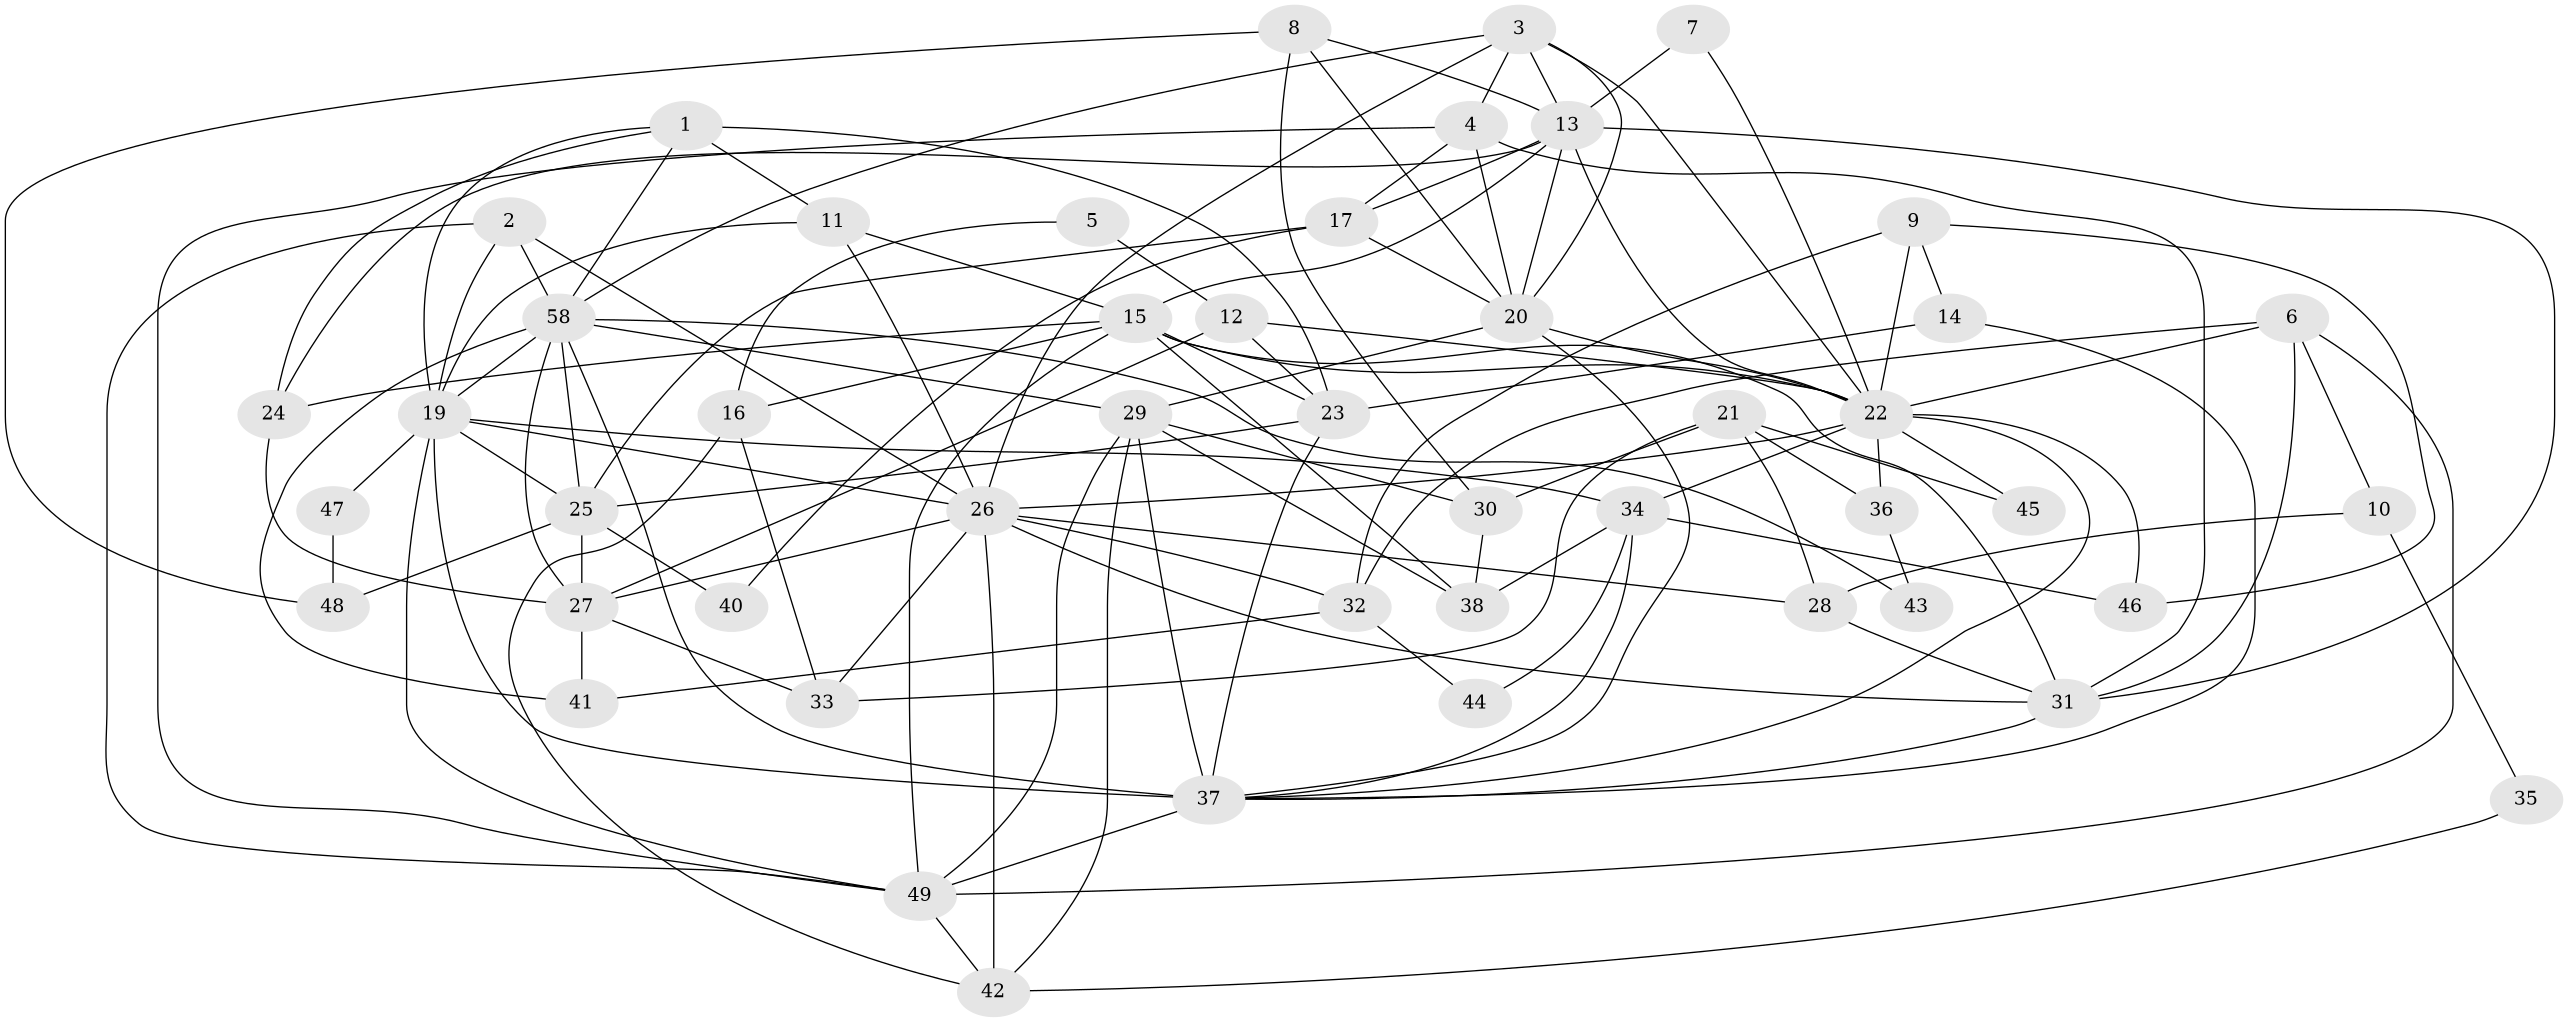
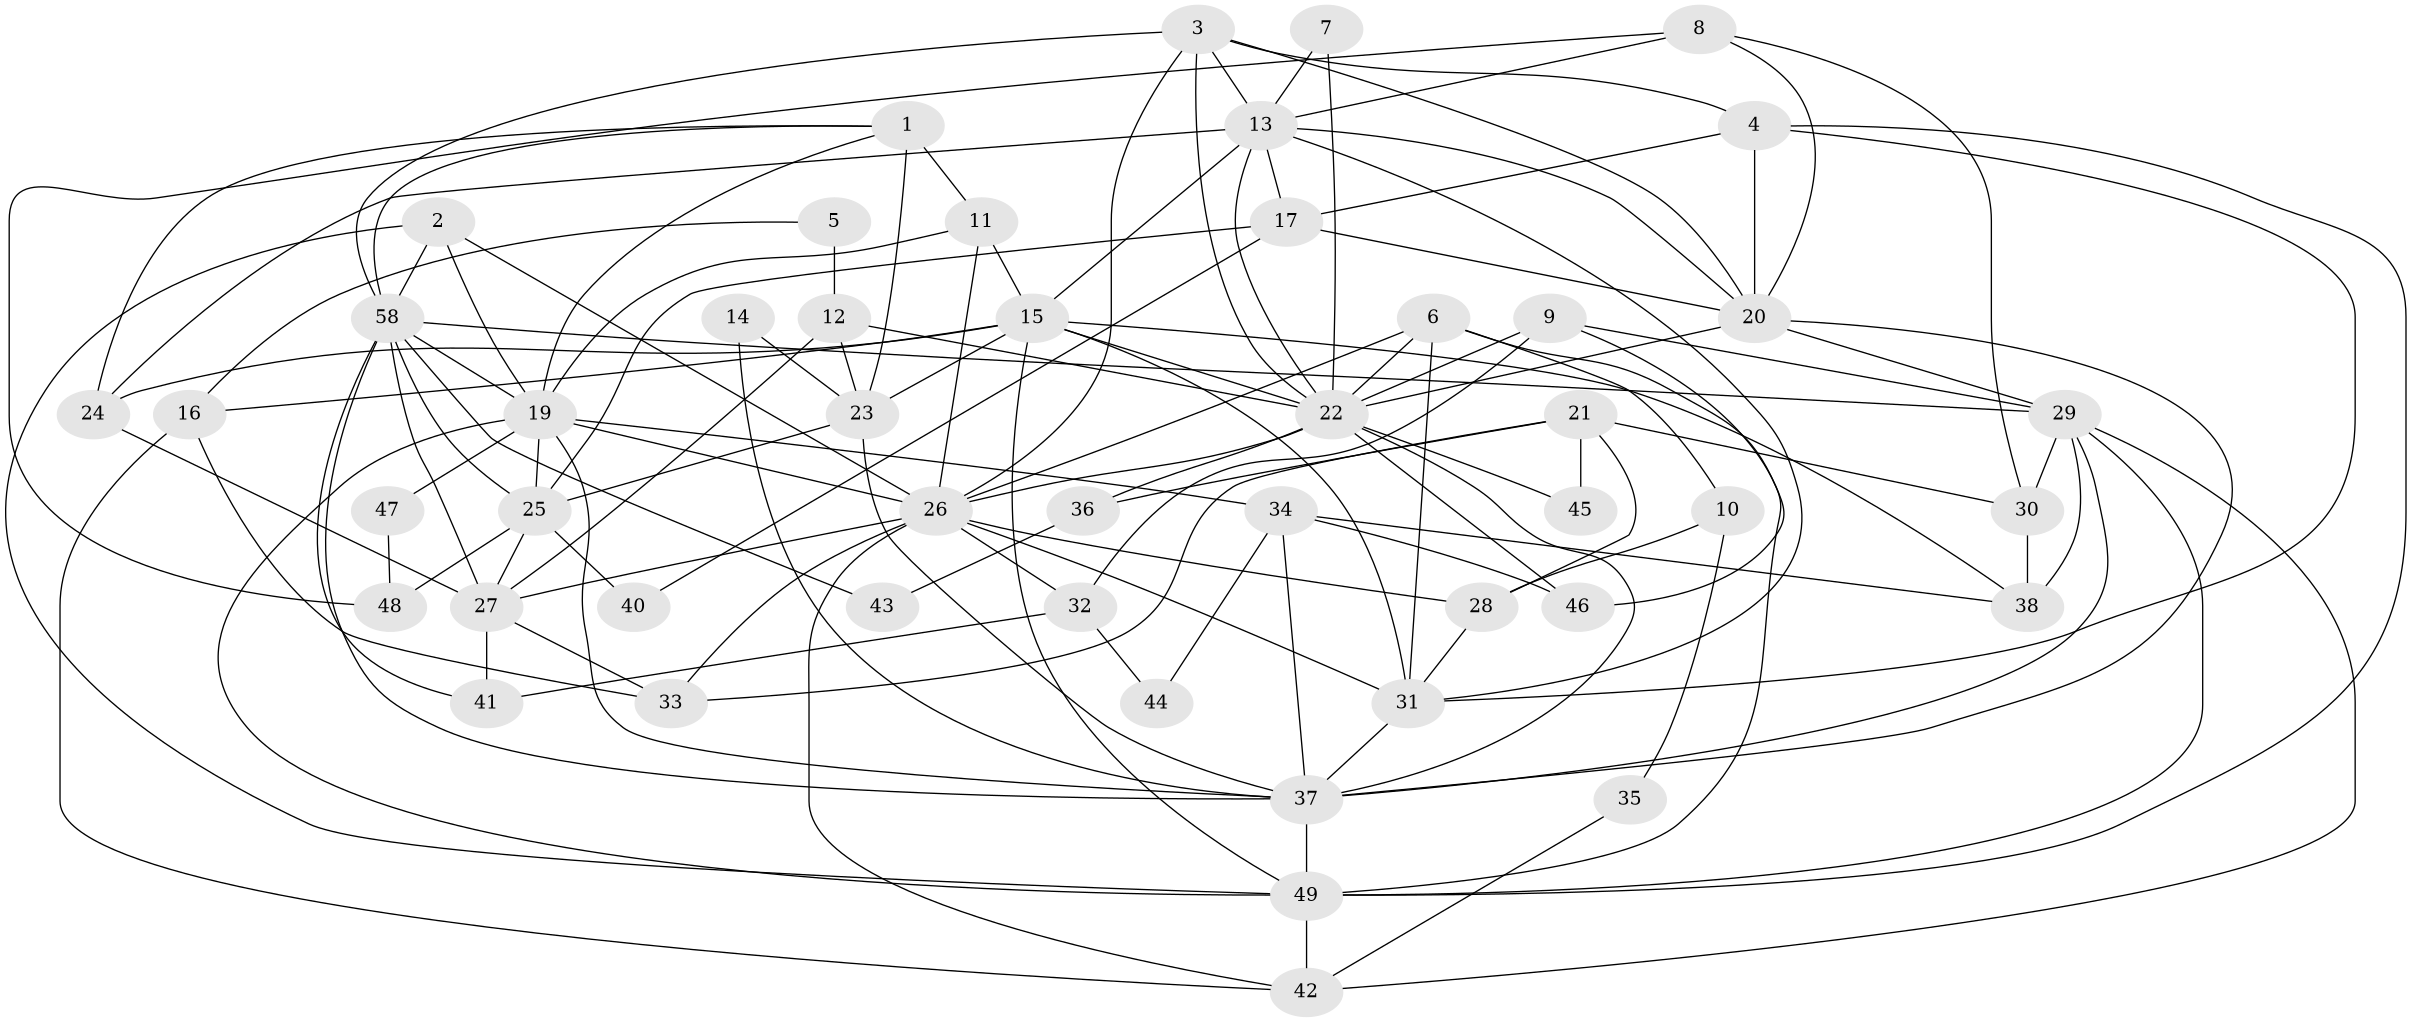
(1932, 270) -> (1807, 366)
(1800, 370) -> (1186, 417)
(1750, 465) -> none
